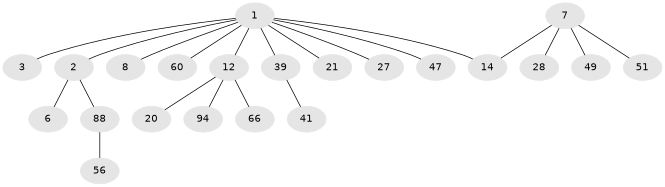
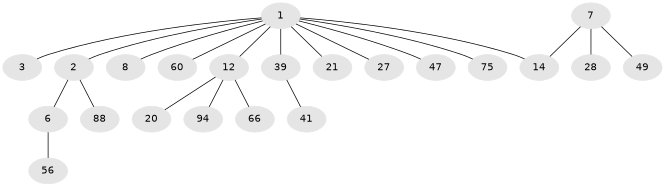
none -> (488, 67)
(643, 67) -> none
(100, 145) -> (48, 145)
